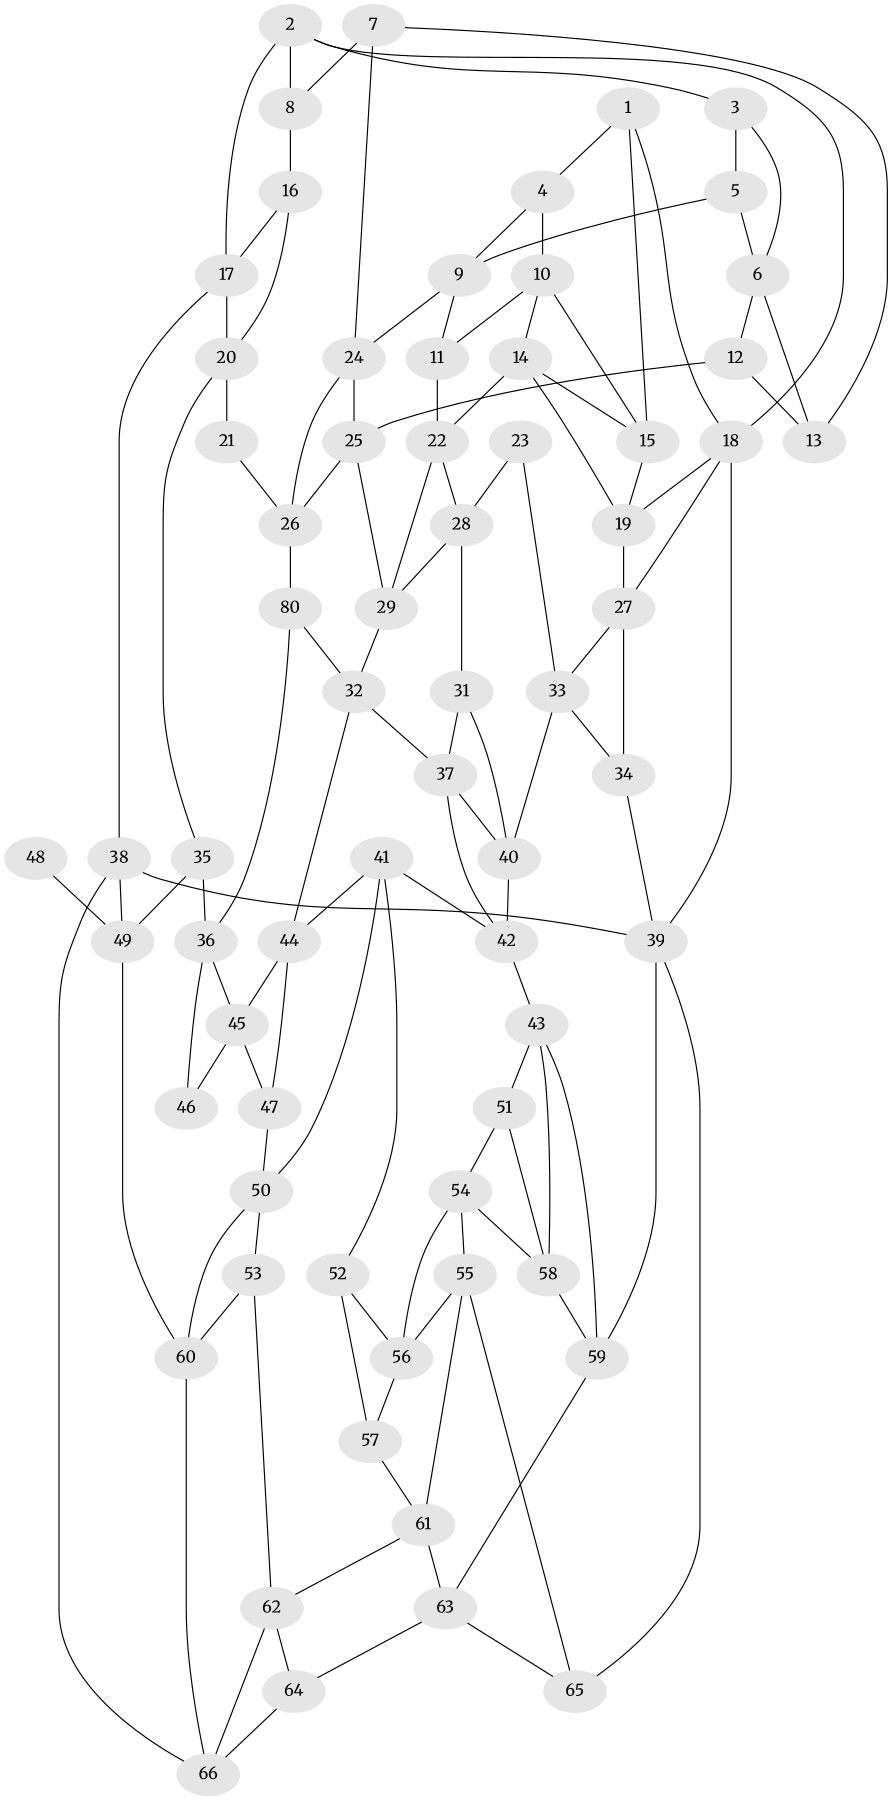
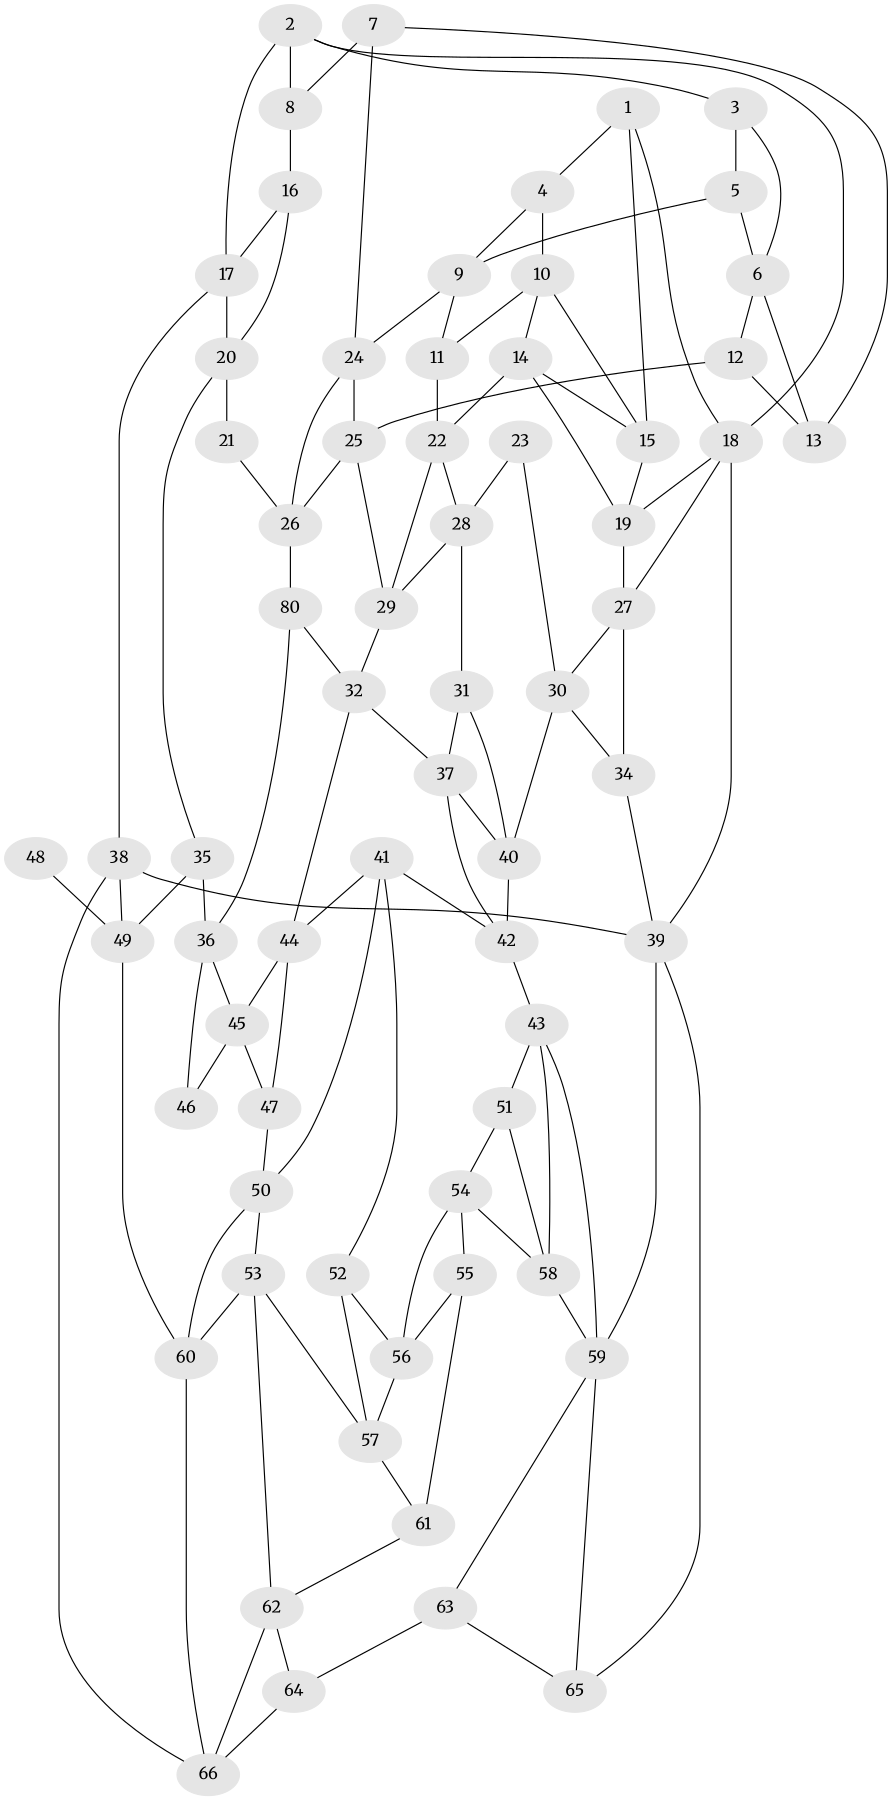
(558, 692) -> (558, 692)
none -> (312, 1358)
(517, 1474) -> (586, 1525)
(434, 1567) -> none
